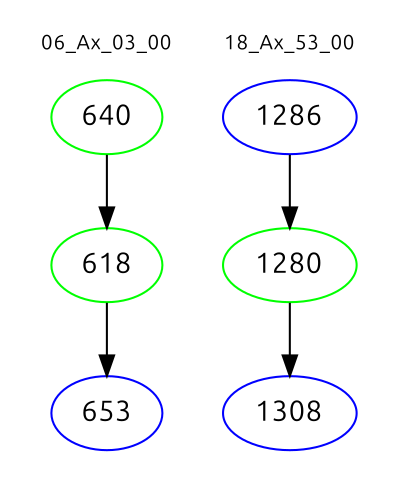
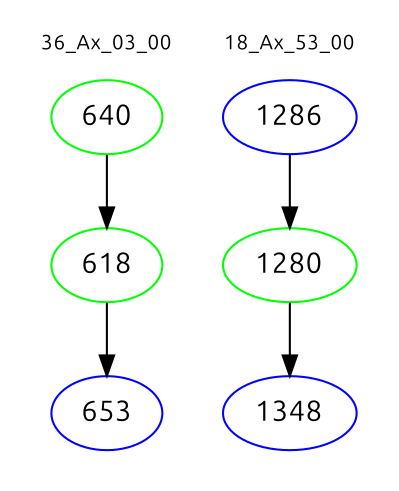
(107, 44) -> (107, 44)
(290, 413) -> (290, 413)
